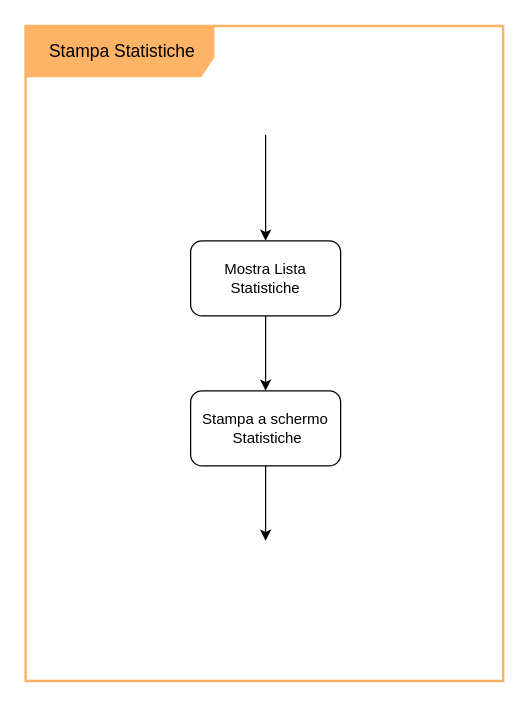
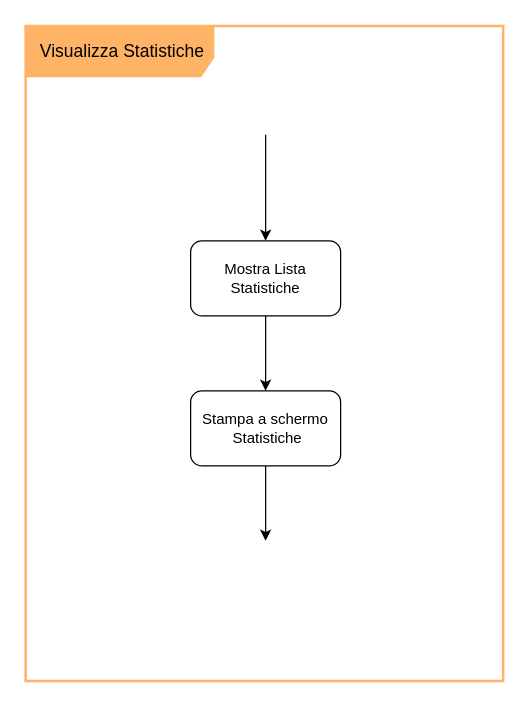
(123, 51) -> (123, 51)
